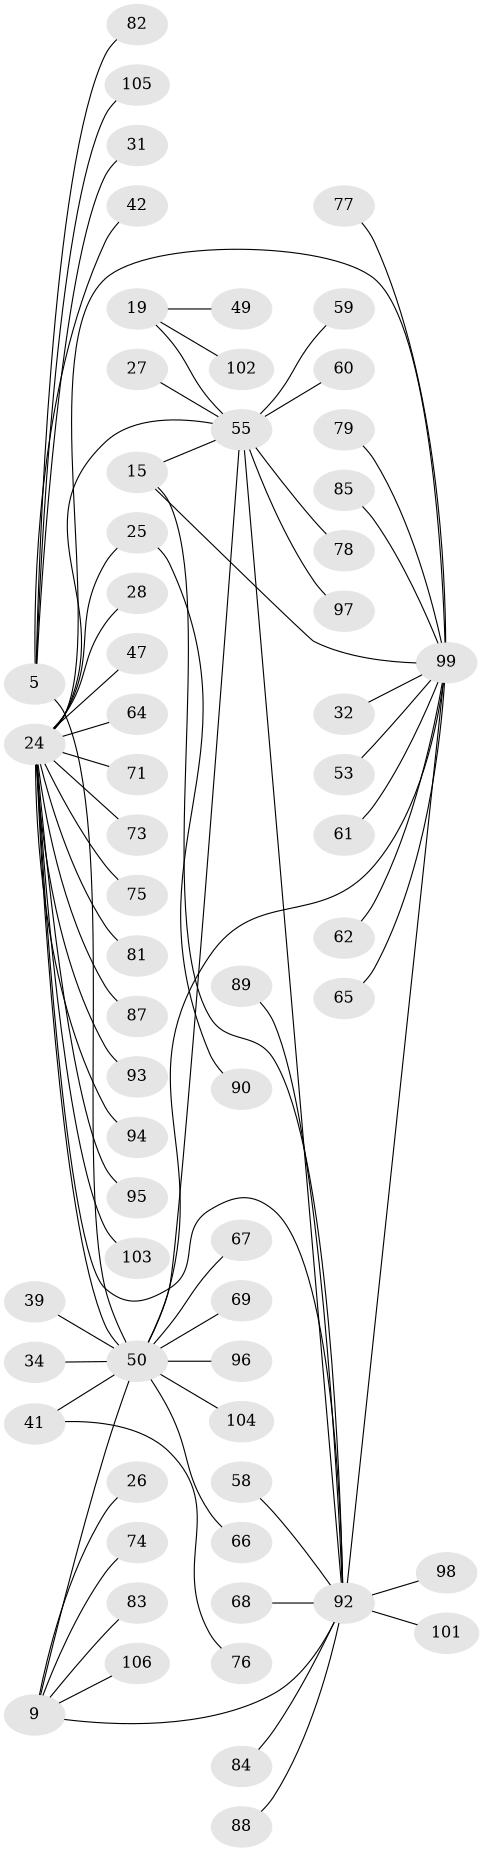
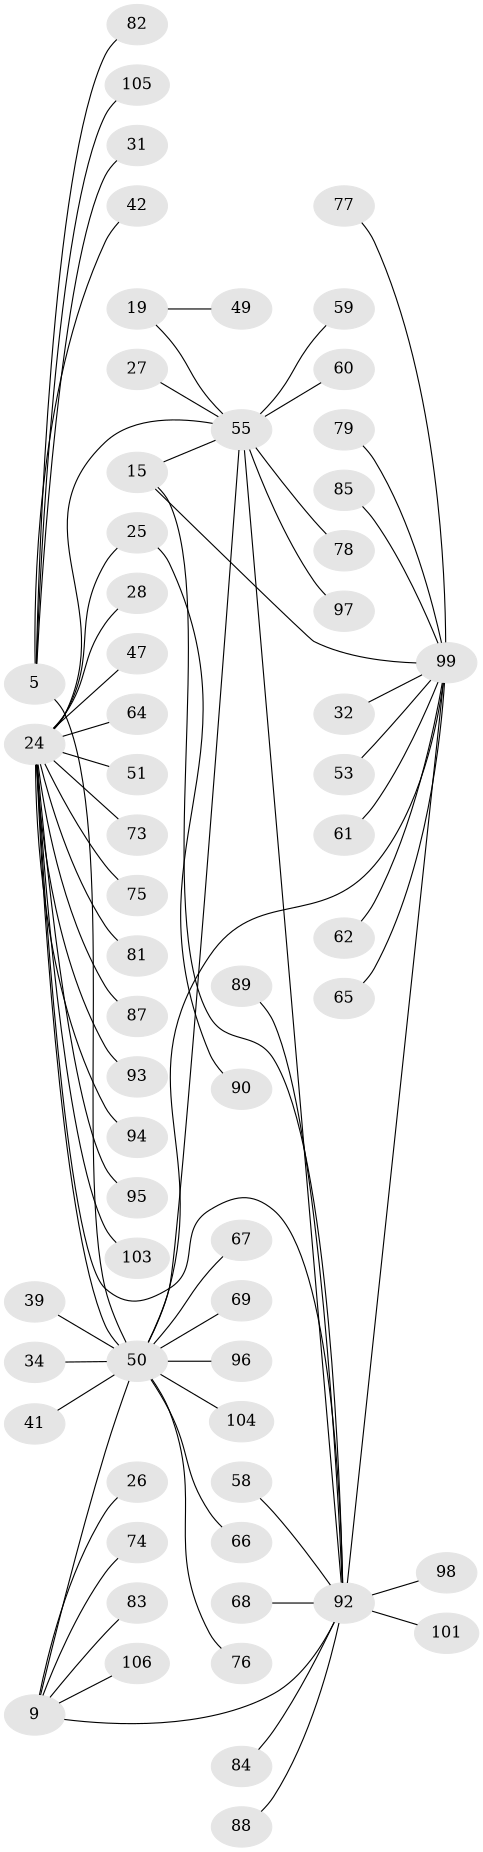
(196, 251) -> none
(242, 369) -> none
(137, 775) -> (137, 775)
(197, 1510) -> (185, 1515)
